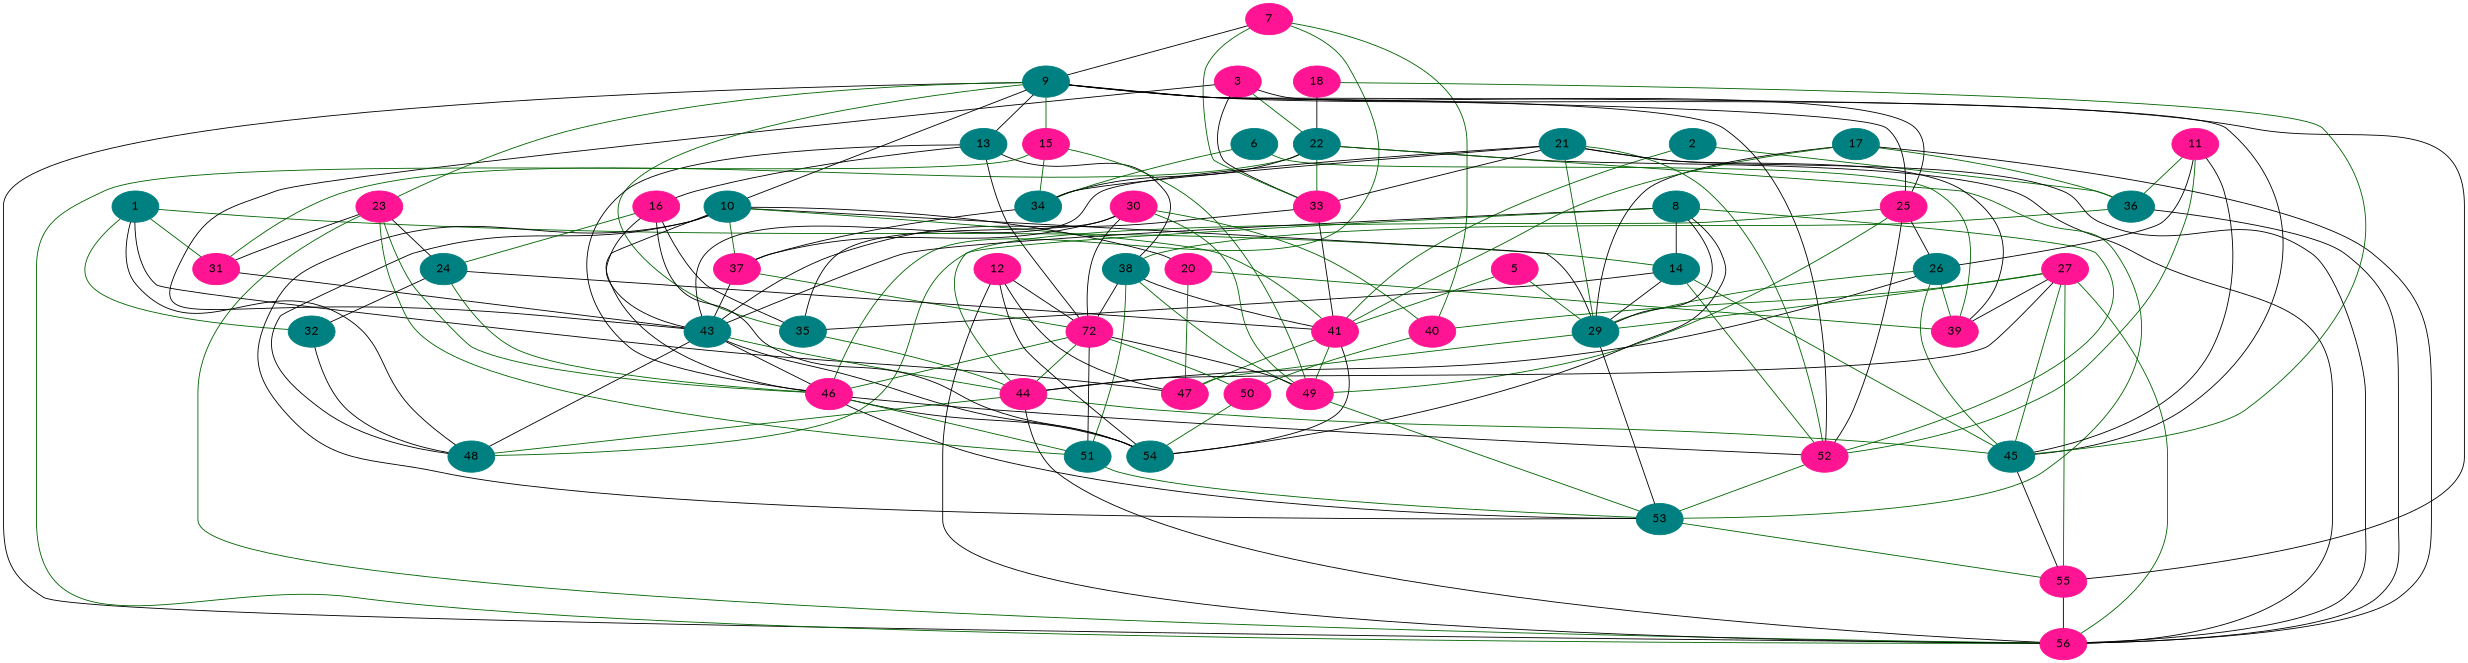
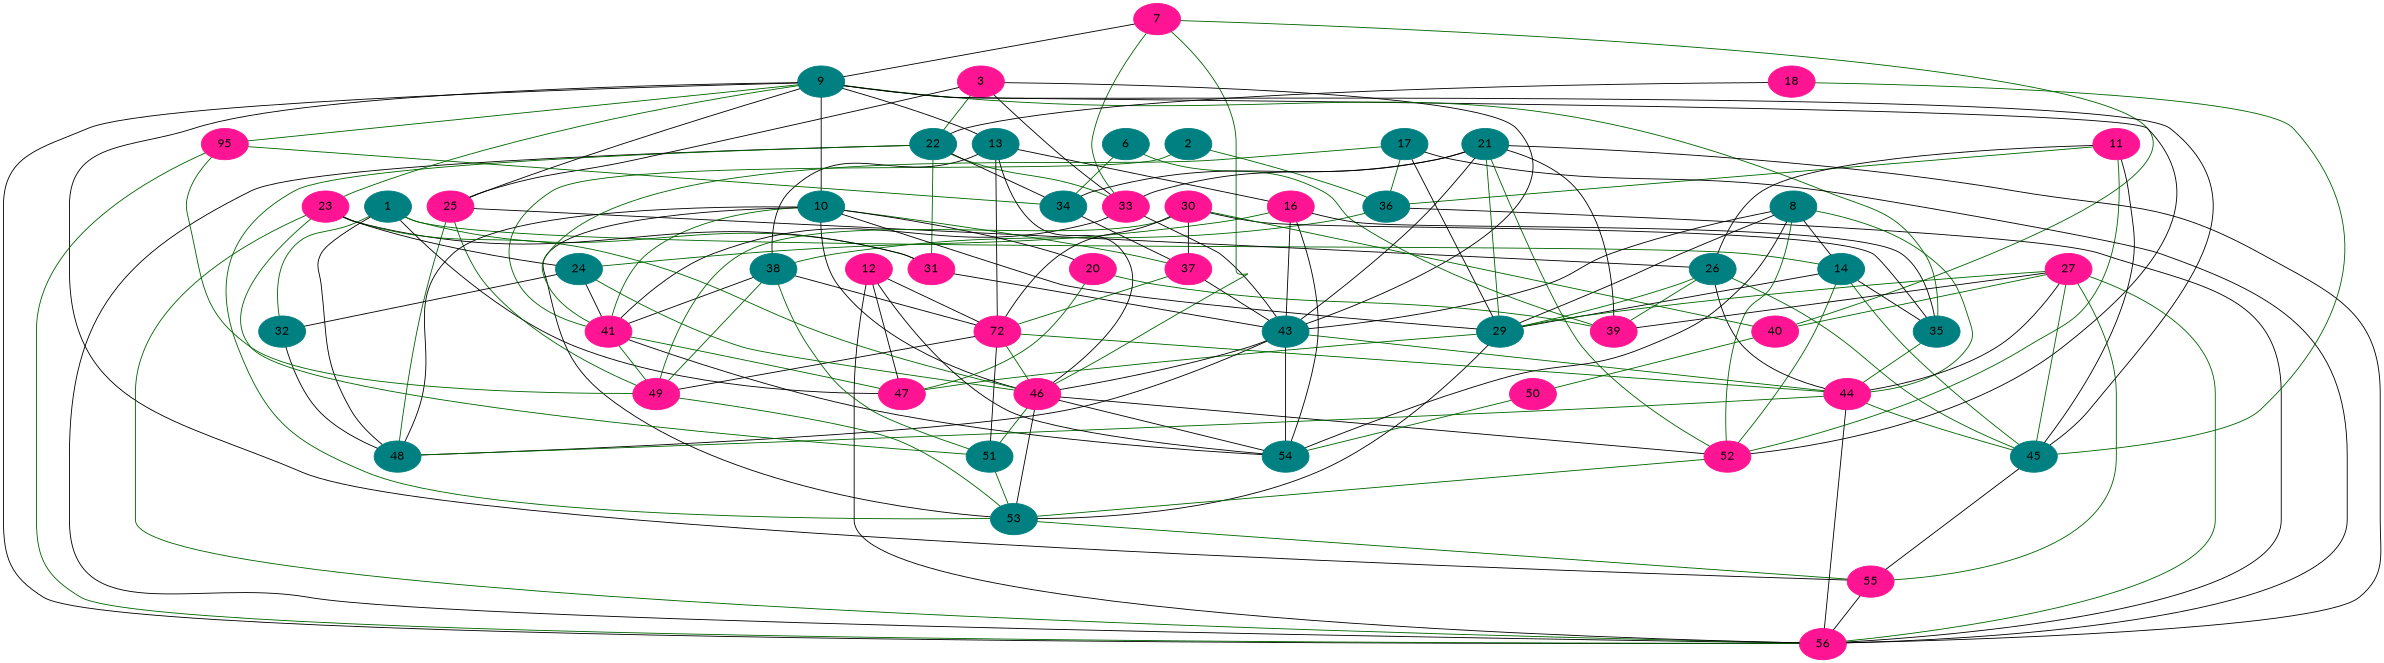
(1046, 144) -> (225, 144)
(1515, 269) -> none
(1878, 336) -> none
(1170, 360) -> none
